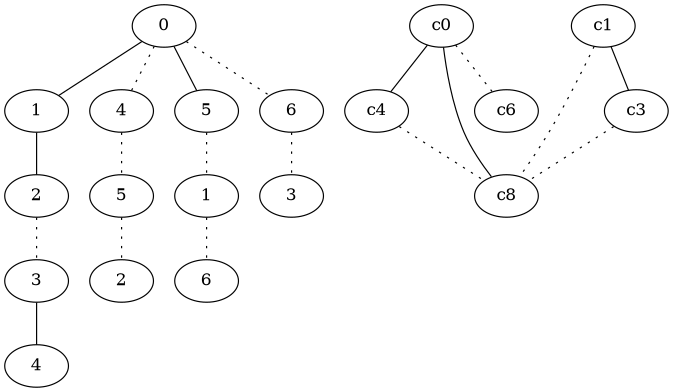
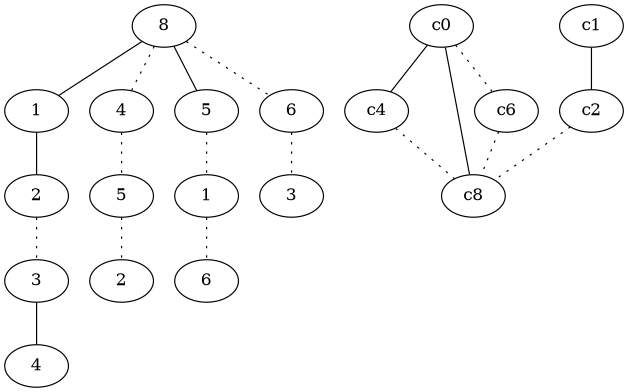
(164, 26) -> (164, 26)
(636, 111) -> (591, 111)
(560, 113) -> (490, 154)
